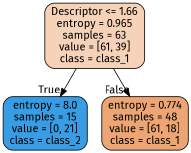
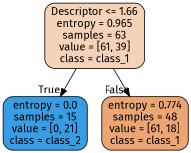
(45, 123) -> (45, 123)
